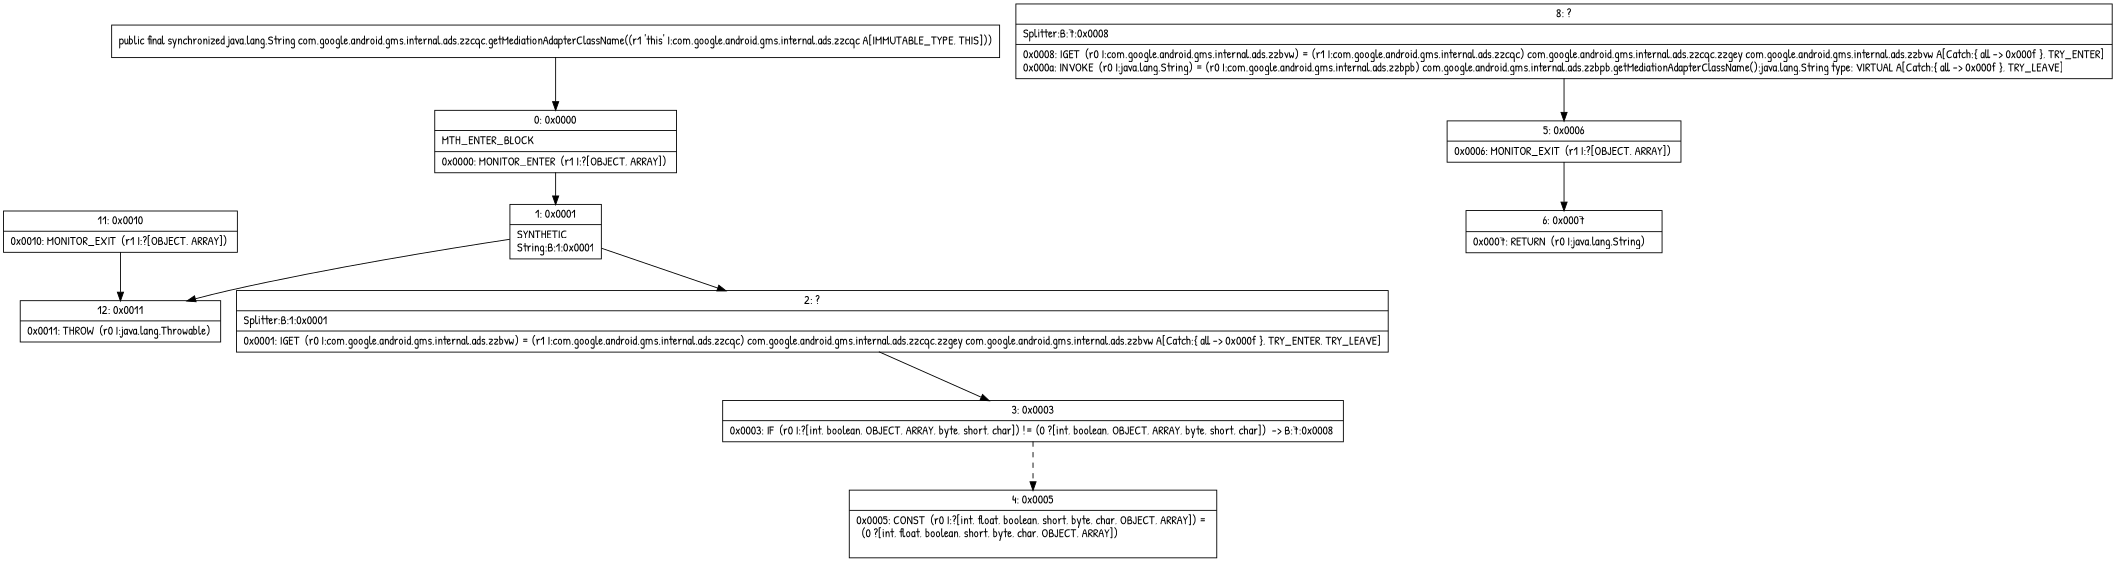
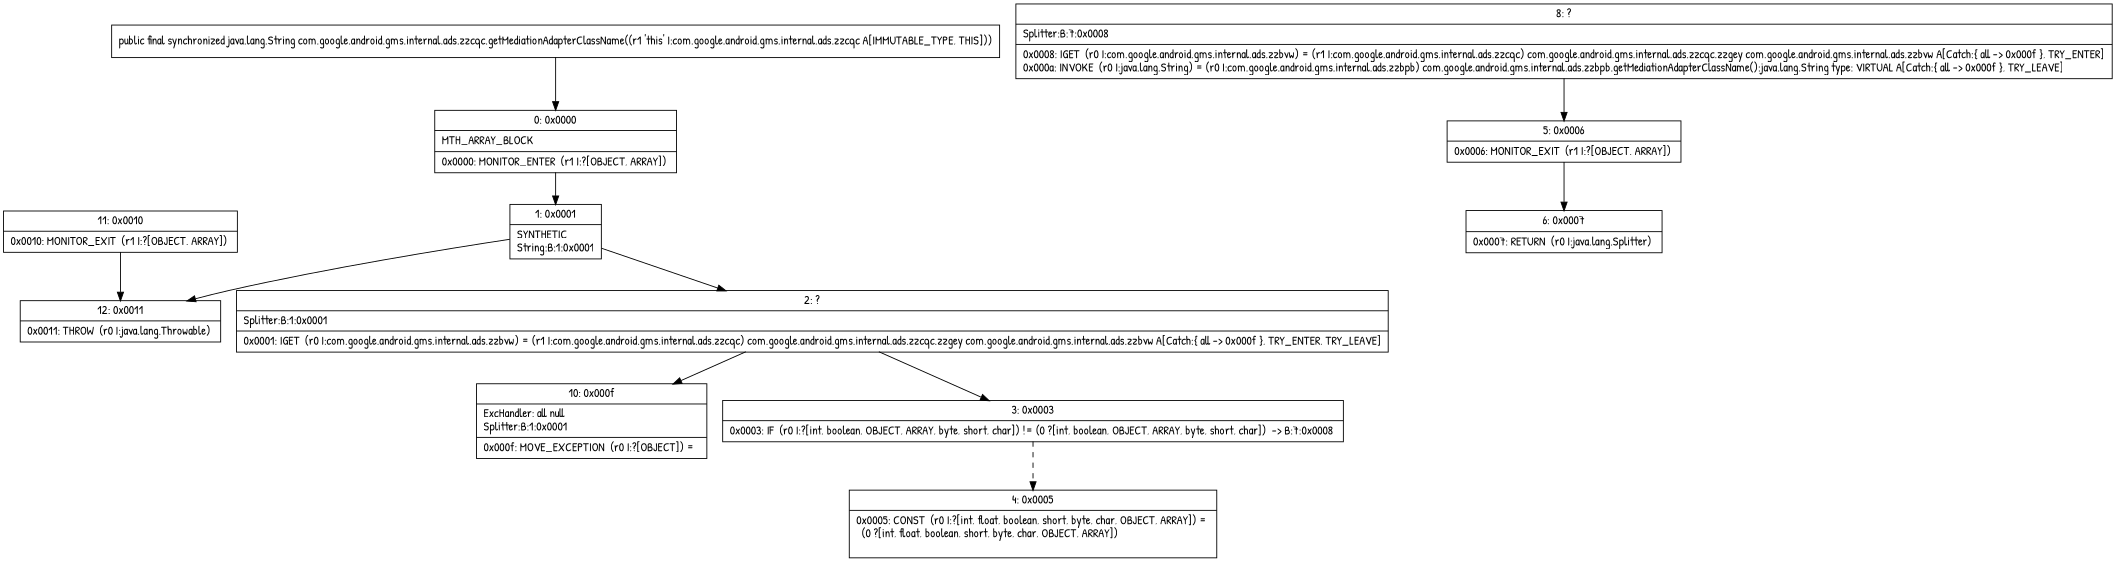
(488, 141) -> (488, 141)
(1561, 242) -> (1564, 242)
none -> (592, 421)
